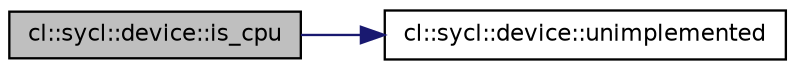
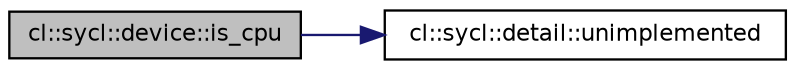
(585, 35) -> (585, 35)
